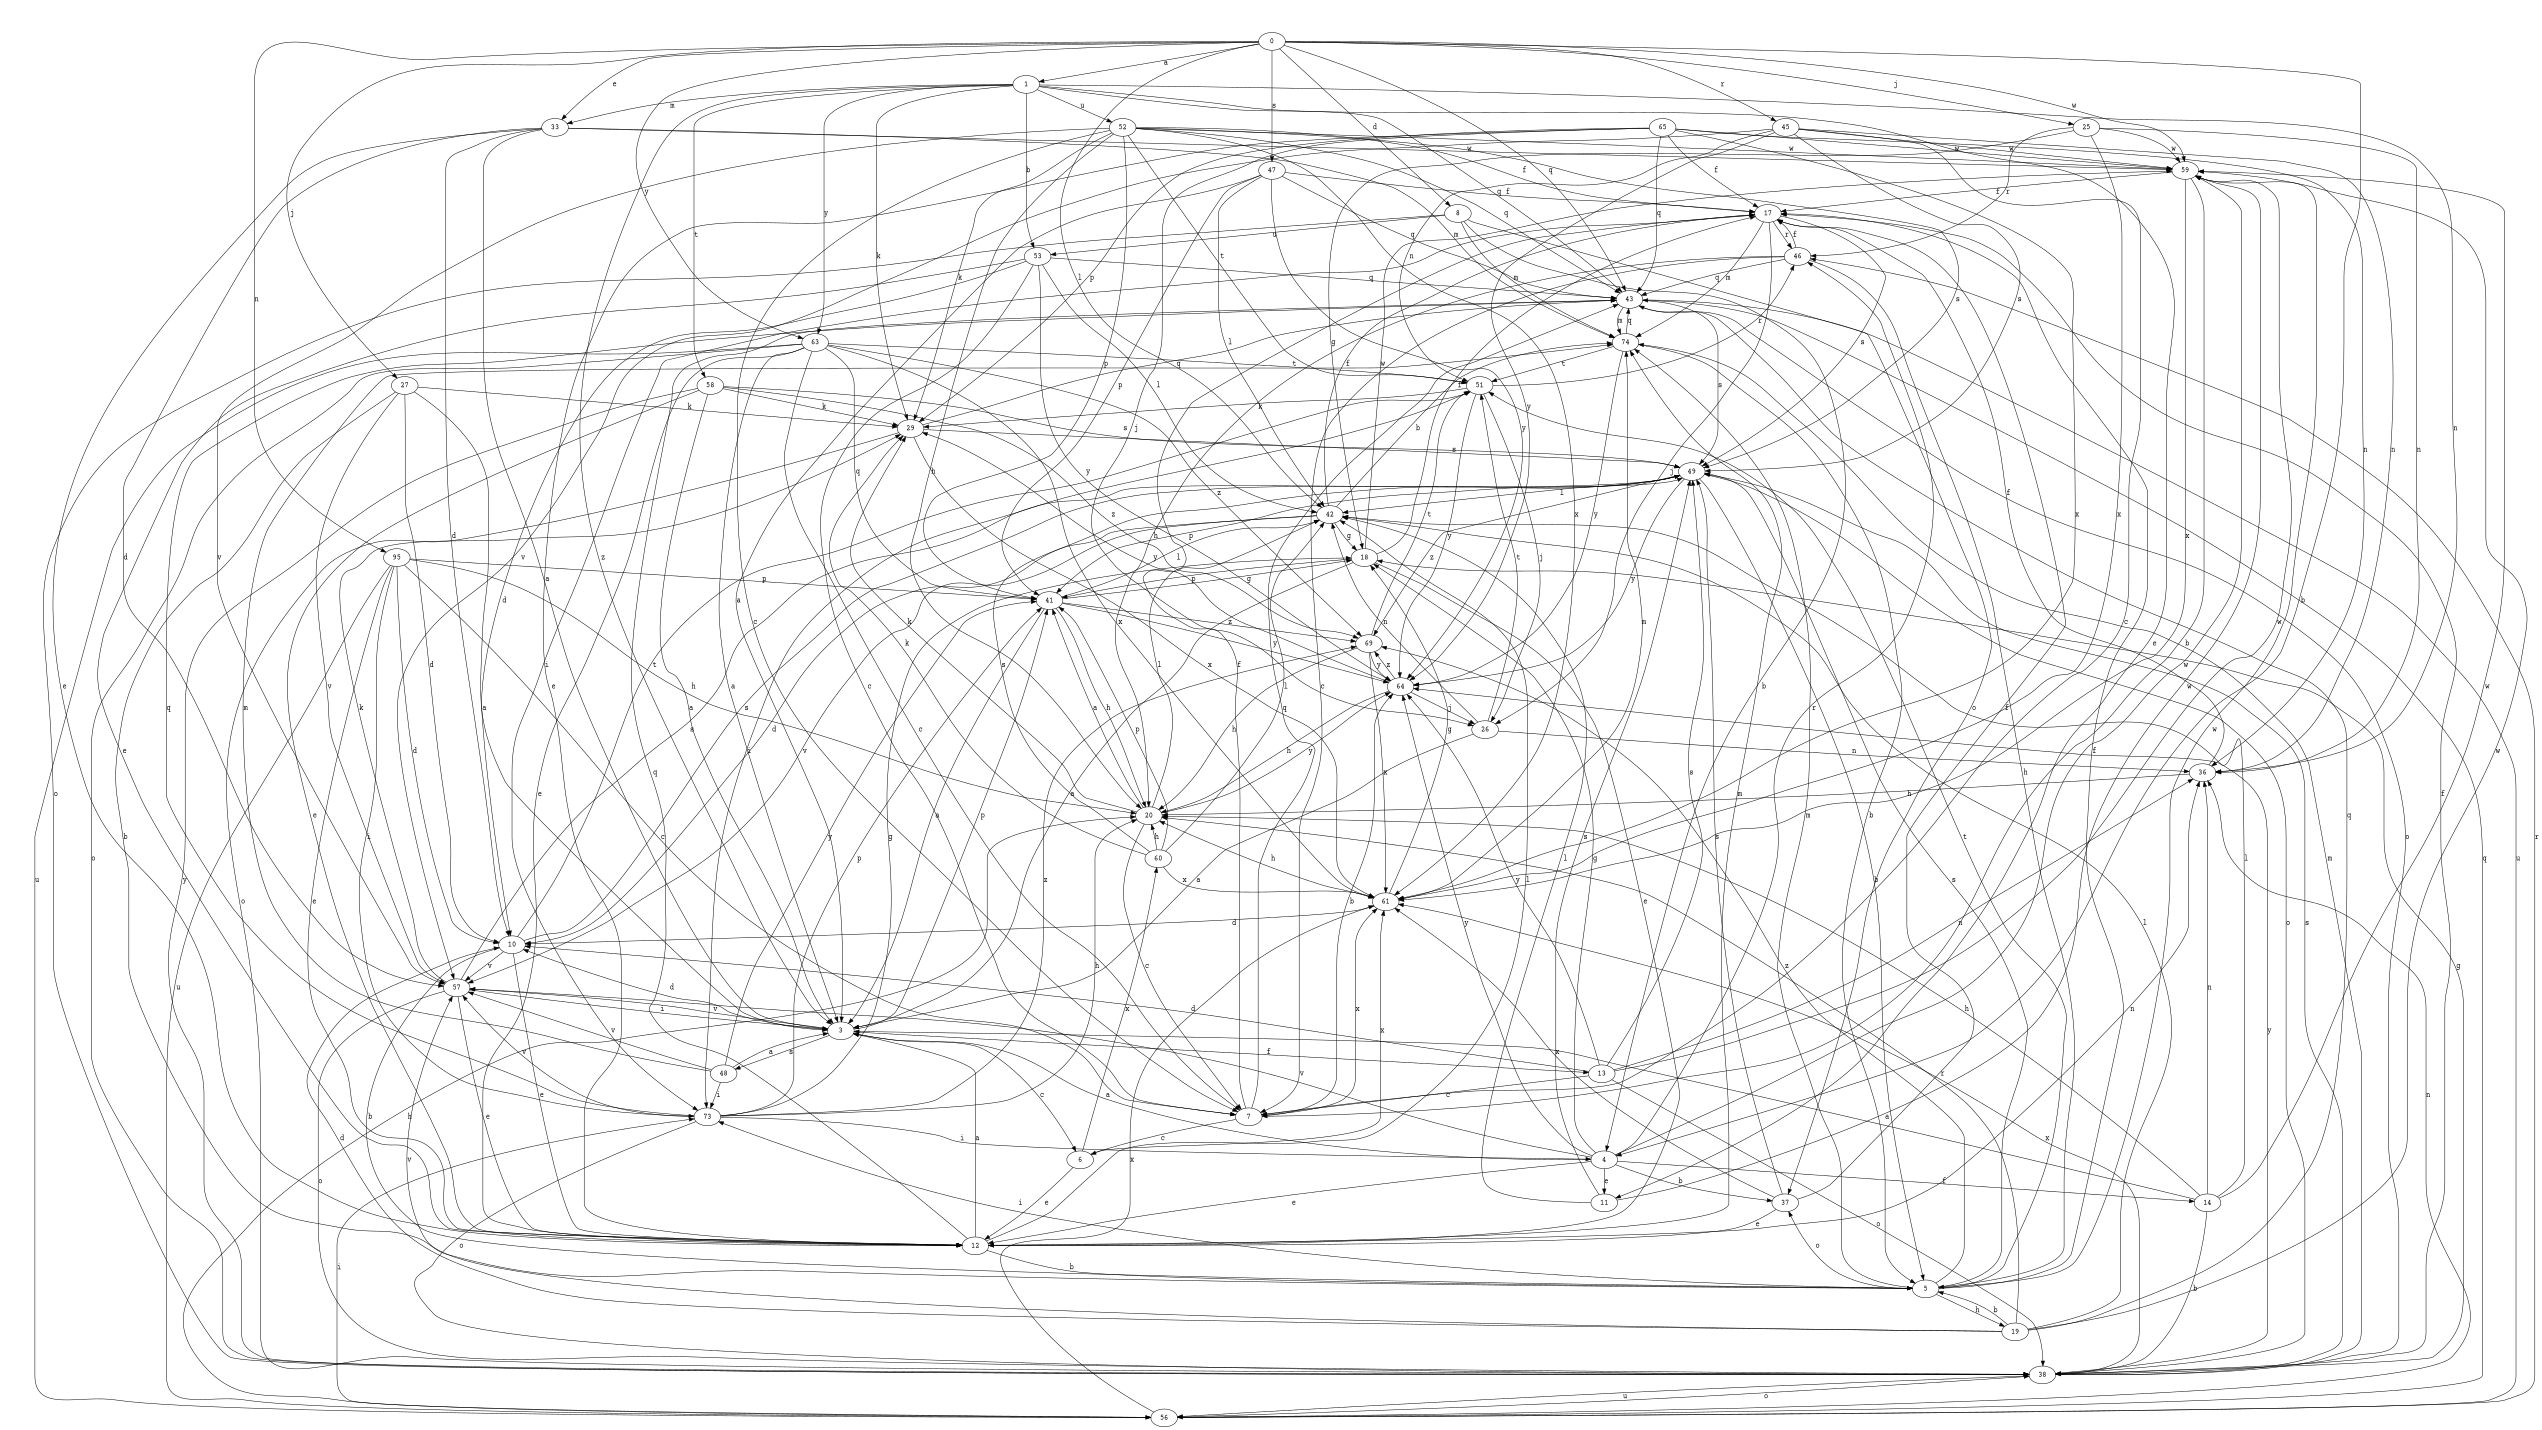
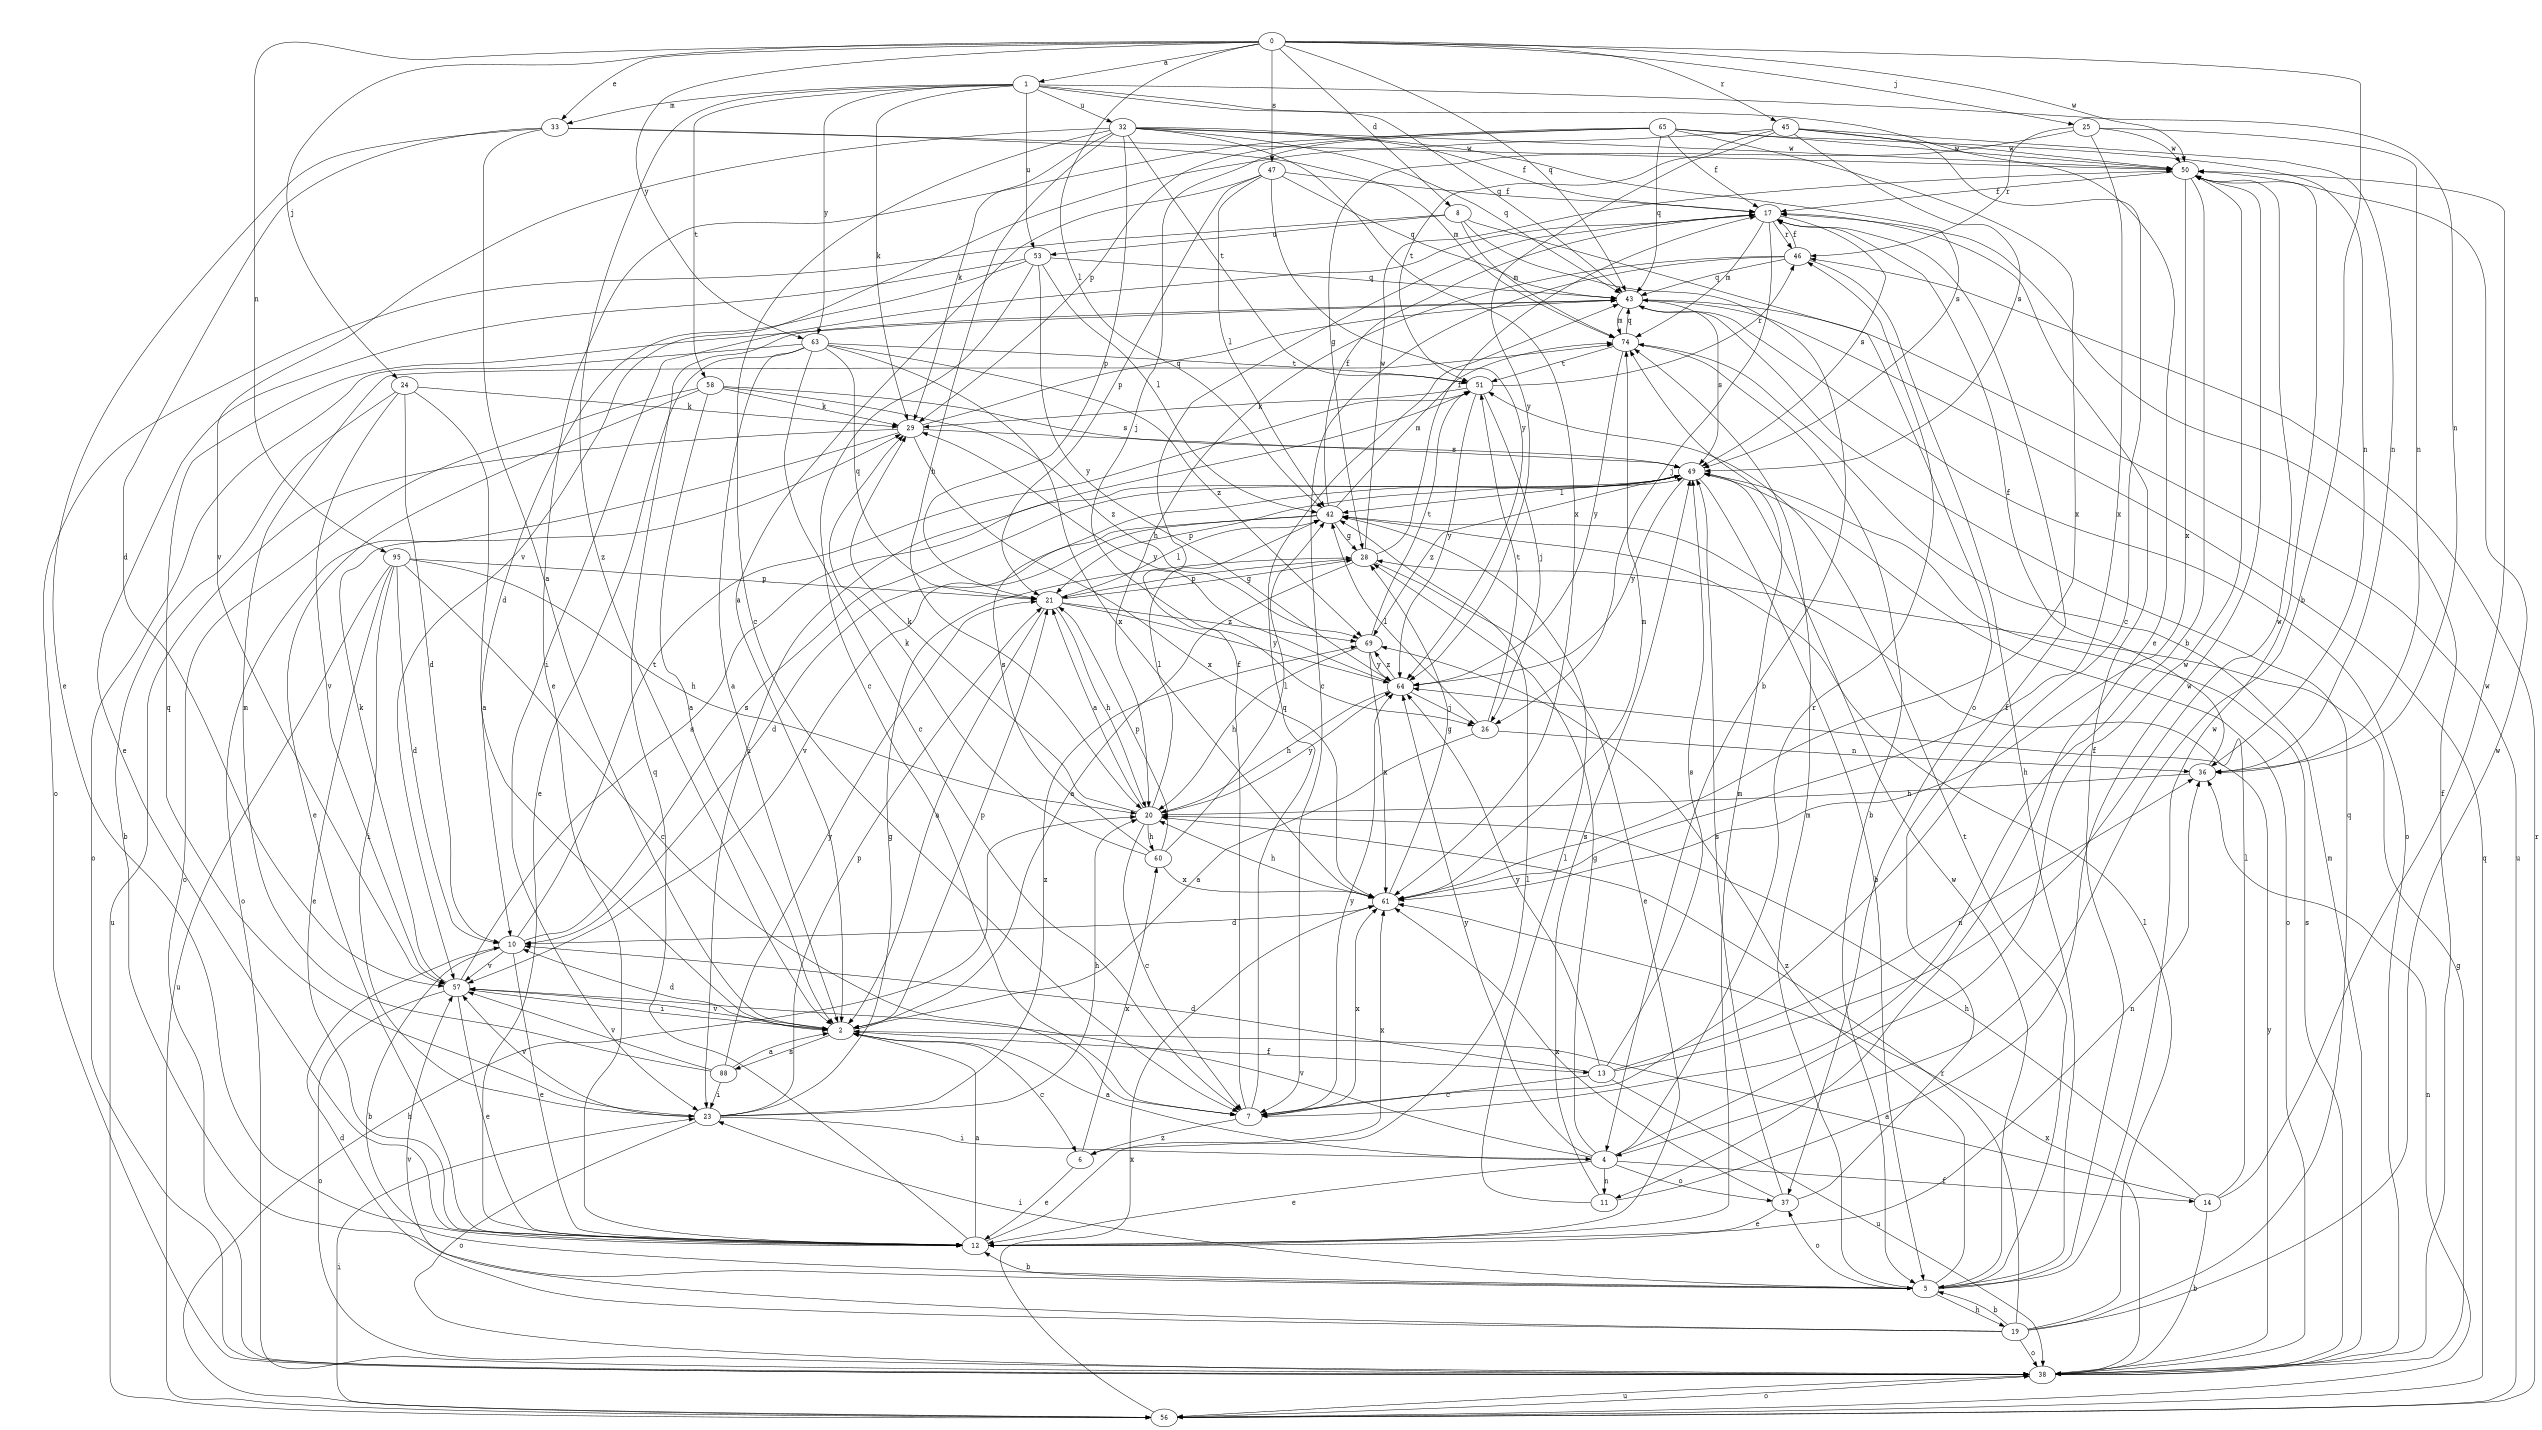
(1123, 127) -> (1123, 127)
(1028, 170) -> (1028, 170)
(2185, 170) -> (2185, 170)
(1412, 256) -> (1412, 256)
(405, 386) -> (405, 386)
(1418, 429) -> (1418, 429)
(448, 476) -> none
(1364, 558) -> (1364, 558)
(1050, 601) -> (1050, 601)
(1385, 622) -> (1385, 622)
(1155, 840) -> (1148, 836)
(185, 880) -> (185, 880)
(1954, 880) -> (1954, 880)
(1352, 902) -> (1352, 902)
(2207, 990) -> none
(841, 1031) -> (841, 1031)
(724, 1074) -> (724, 1074)
(707, 1117) -> (707, 1117)
(35, 1138) -> (110, 1067)
(1163, 1138) -> (1163, 1138)
(1606, 1181) -> (1606, 1181)
(1681, 1181) -> (1681, 1181)
(1878, 1224) -> (1878, 1224)
(1446, 1283) -> (1449, 1283)
none -> (2027, 1351)
